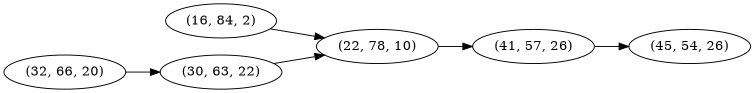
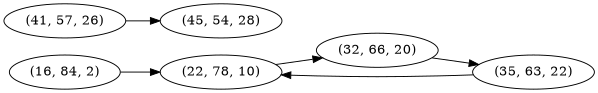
(451, 46) -> (294, 62)
(690, 46) -> (221, 21)
(221, 72) -> (534, 72)
